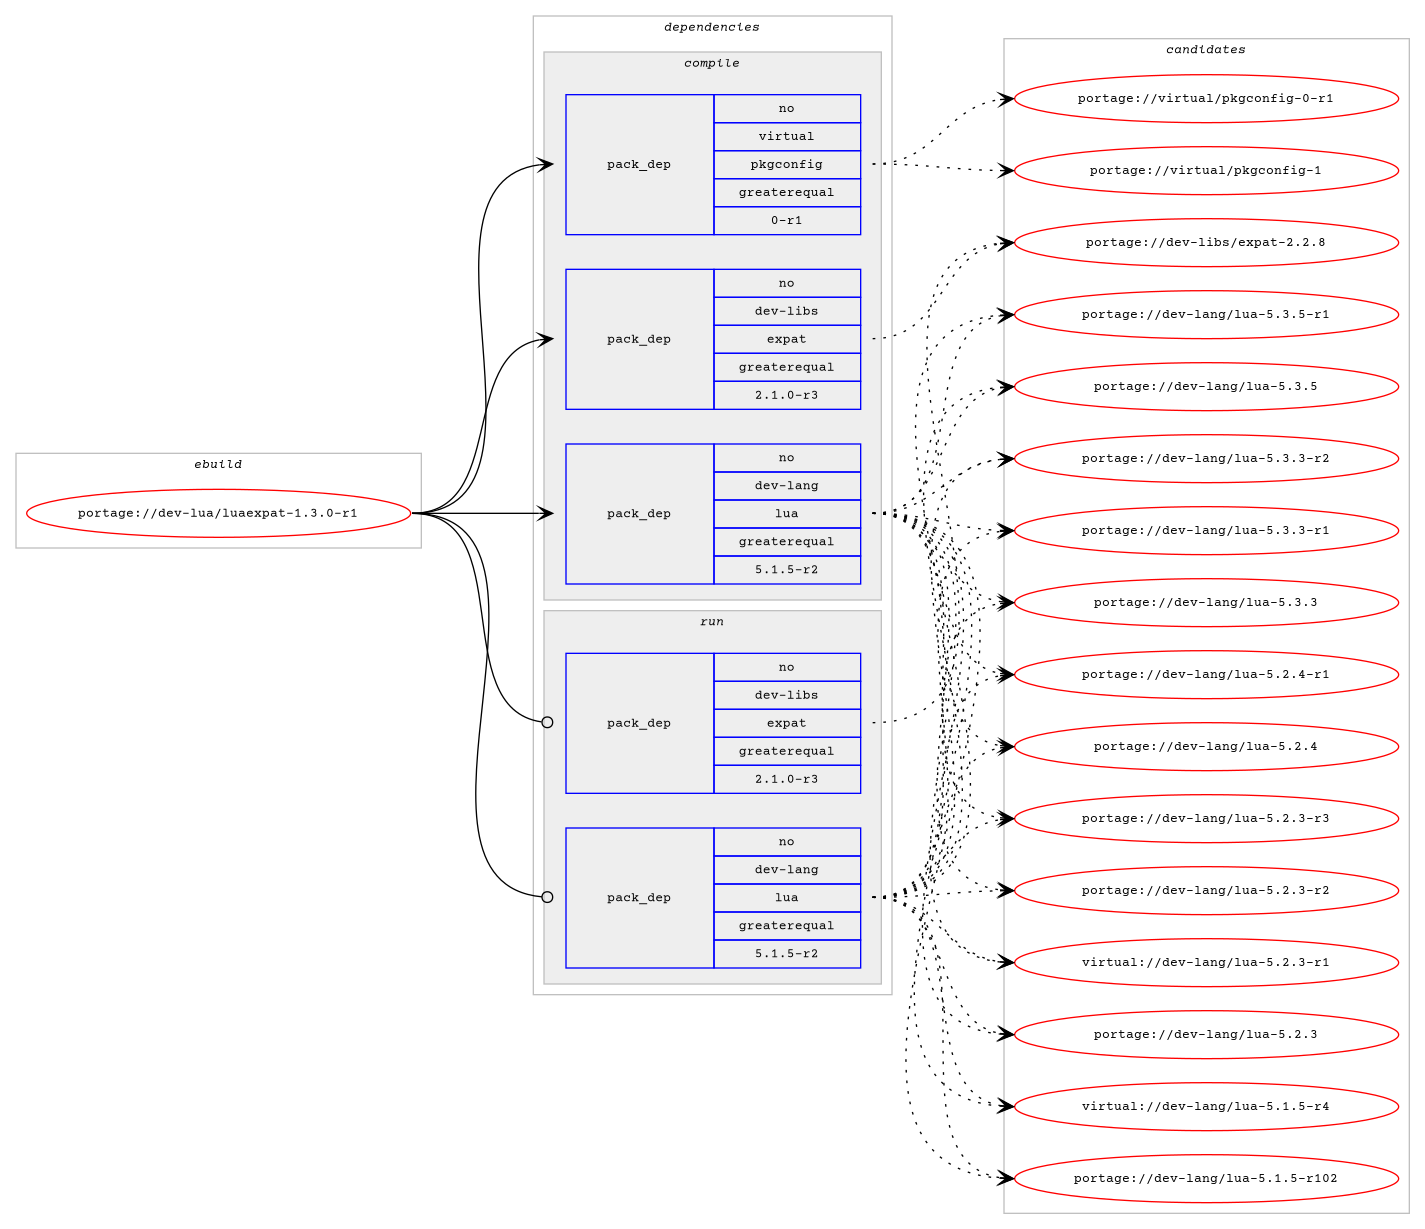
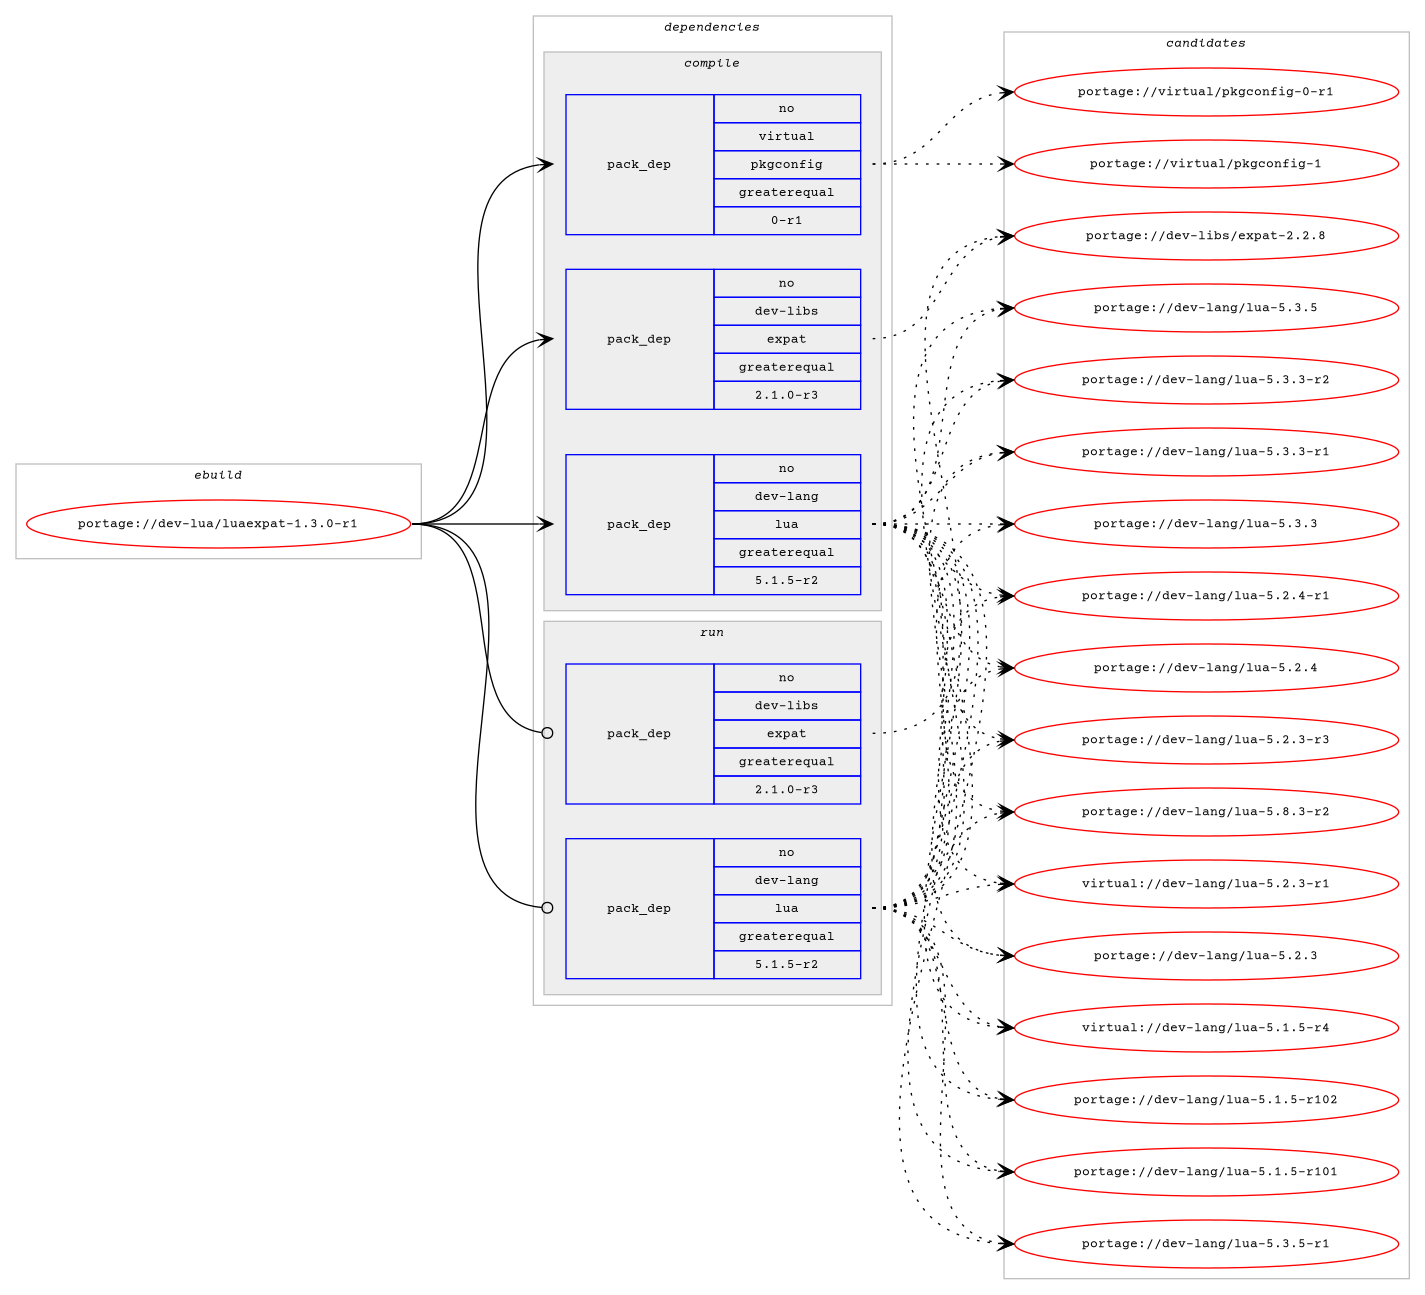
(1207, 891) -> (1207, 812)
none -> (1207, 1172)
